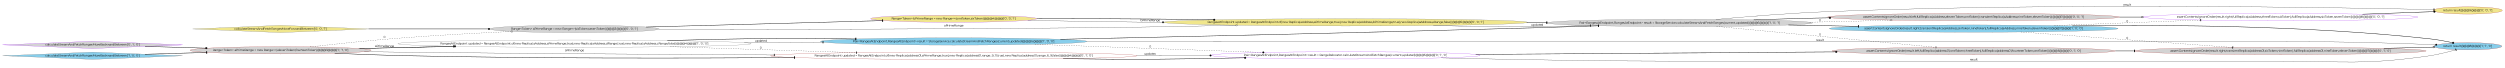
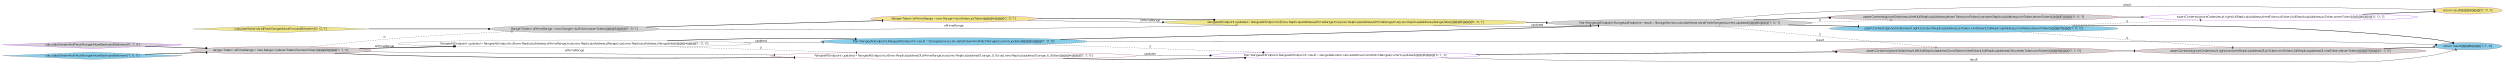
(2468, 10) -> (2468, 10)
